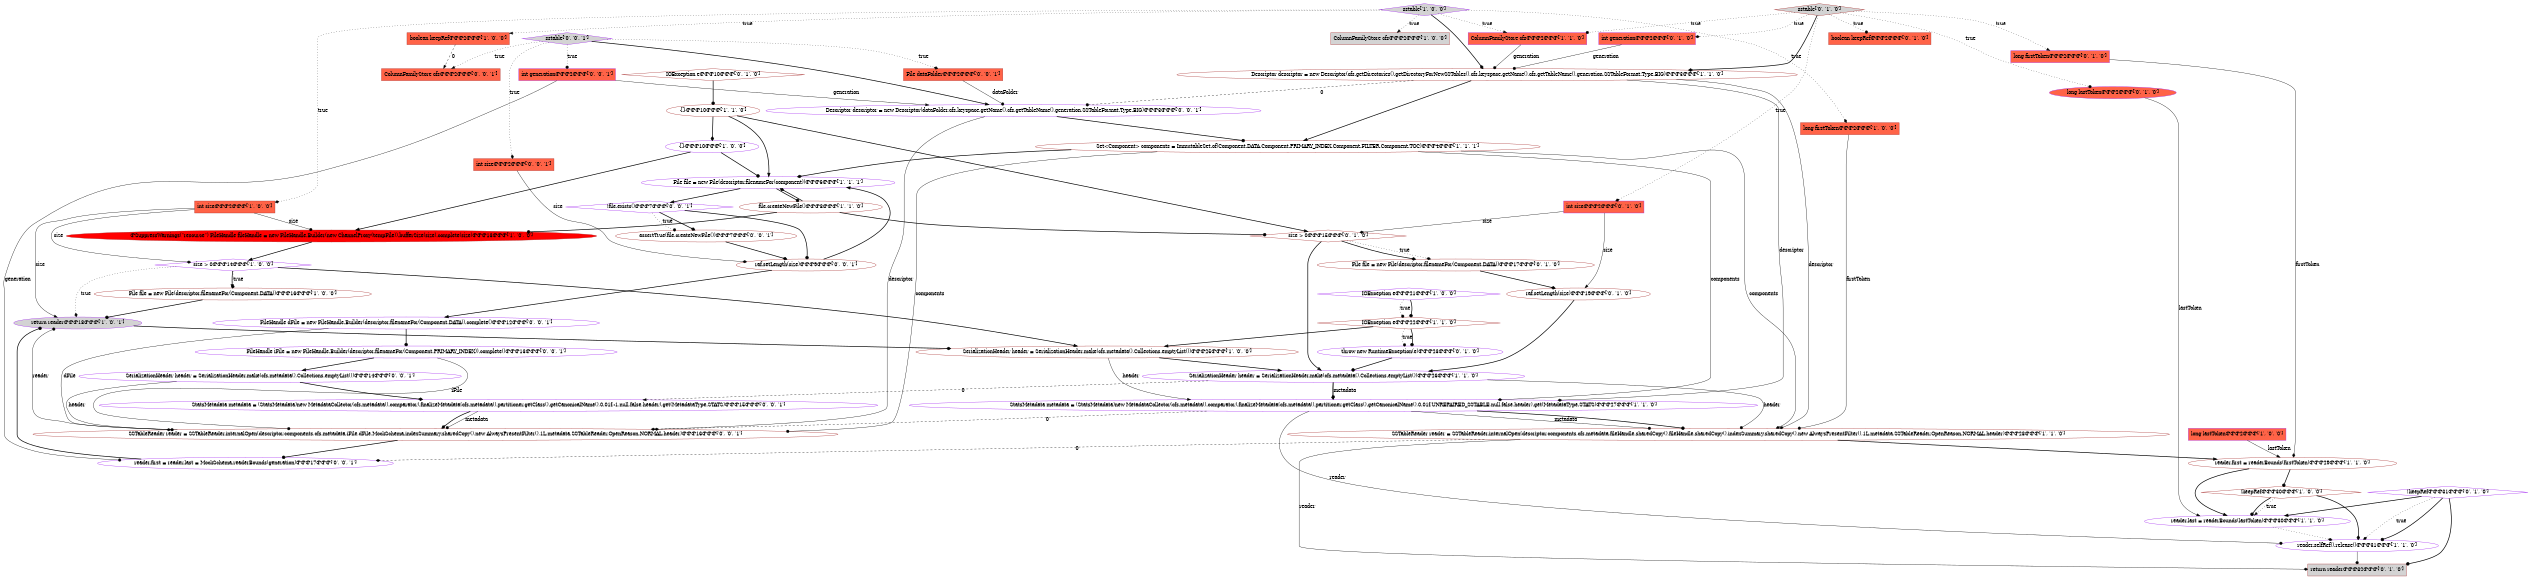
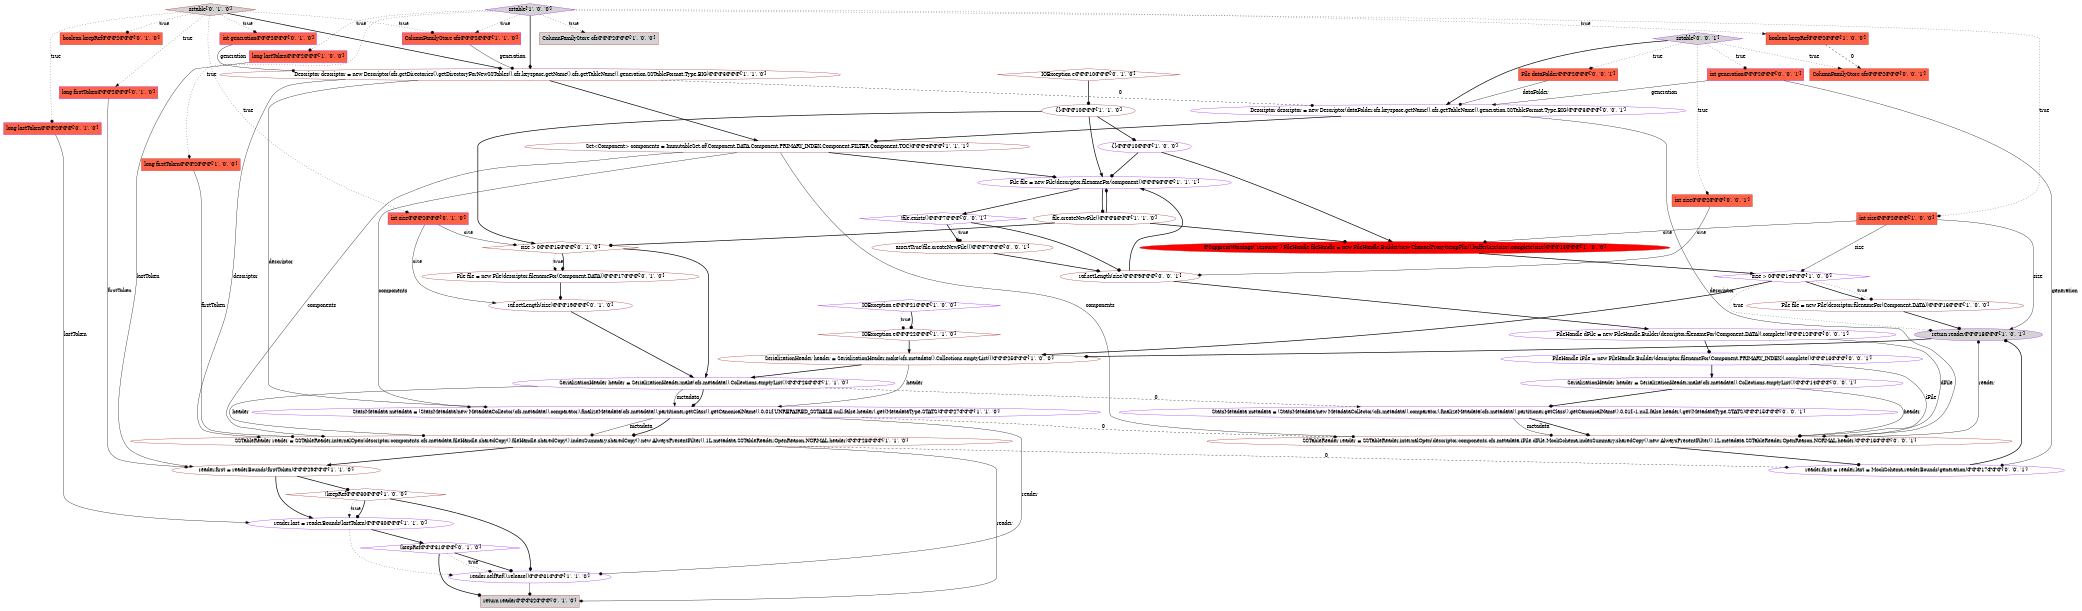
none -> (397, 15)
(2113, 93) -> (52, 129)
(1410, 352) -> none
(2355, 506) -> (396, 536)
